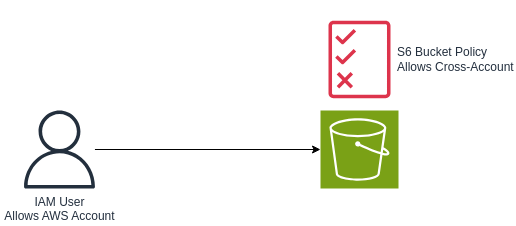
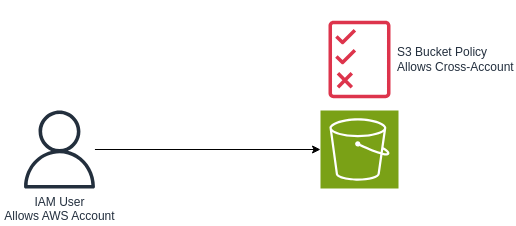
(460, 60) -> (460, 60)
